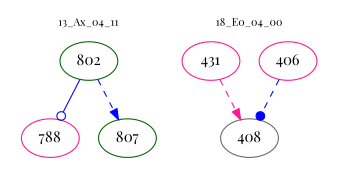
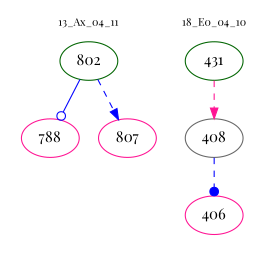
(250, 23) -> (215, 23)
(211, 61) -> (214, 61)
(271, 96) -> (214, 172)
(127, 138) -> (127, 138)
